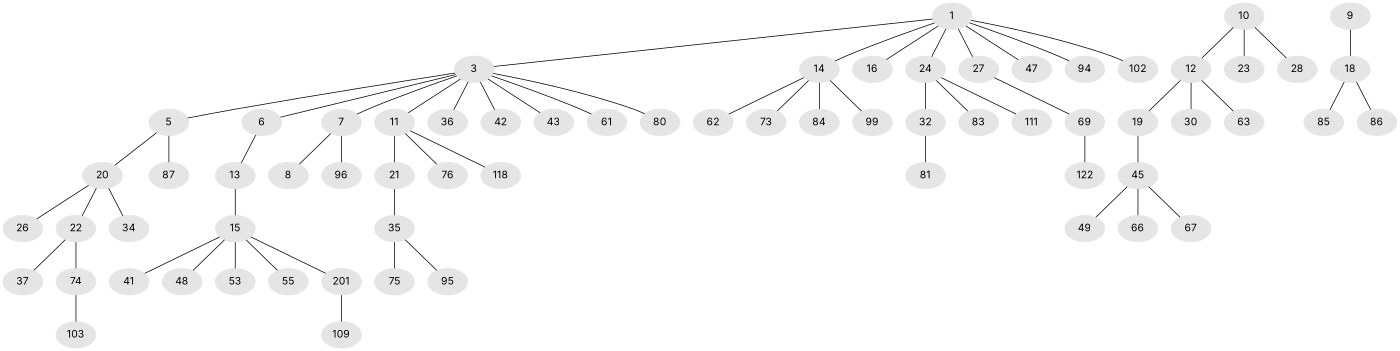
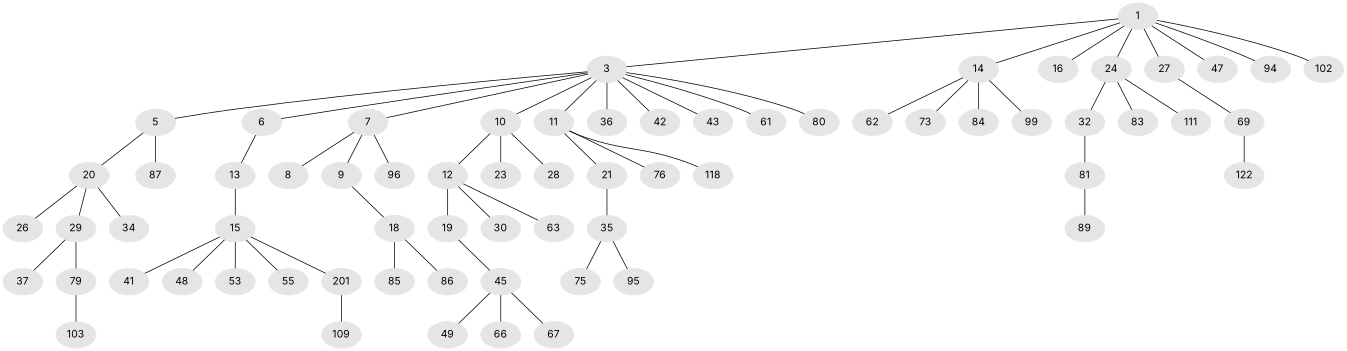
none -> (554, 96)
none -> (355, 149)
(76, 229) -> (76, 229)
none -> (1085, 229)
(76, 282) -> (76, 282)
